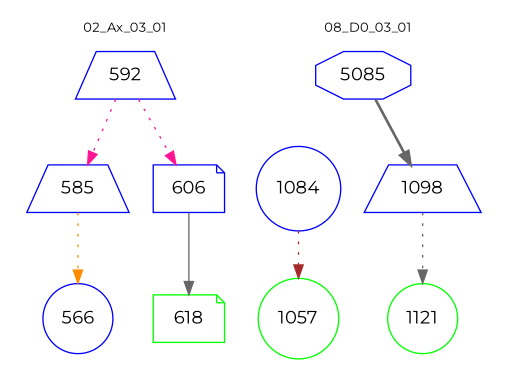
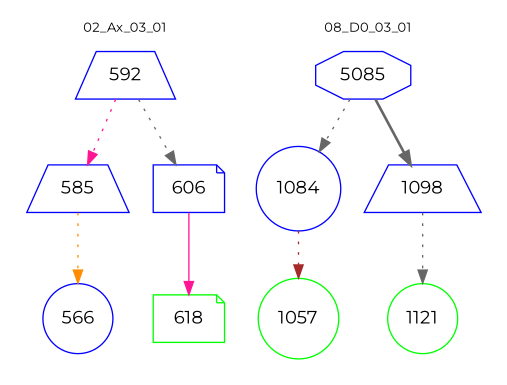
none -> (338, 120)
(154, 126) -> (154, 126)
(189, 247) -> (189, 247)
